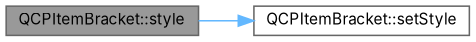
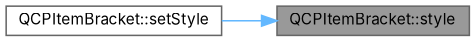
(218, 21) -> (241, 21)
